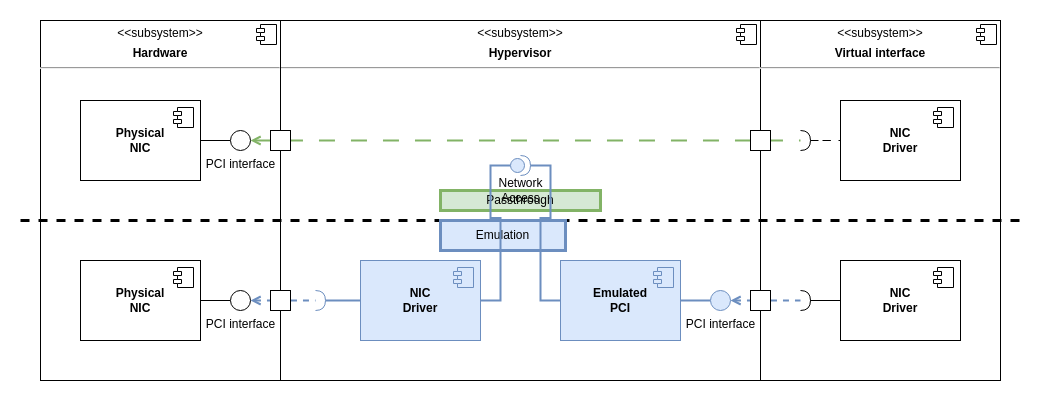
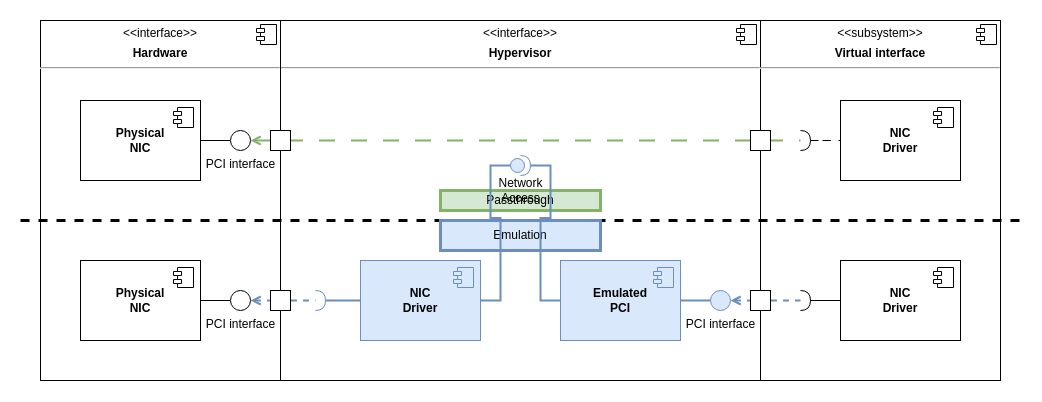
(84, 21) -> (83, 21)
(324, 21) -> (323, 21)
(503, 236) -> (521, 236)
